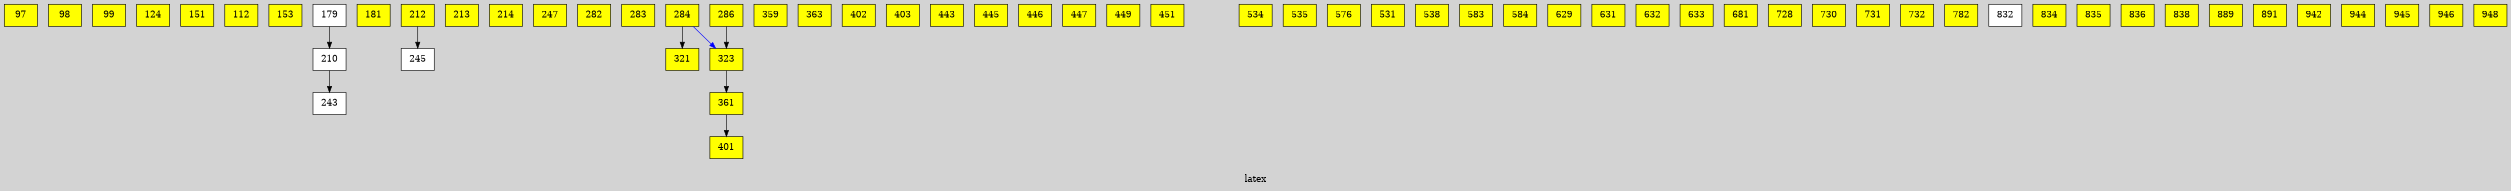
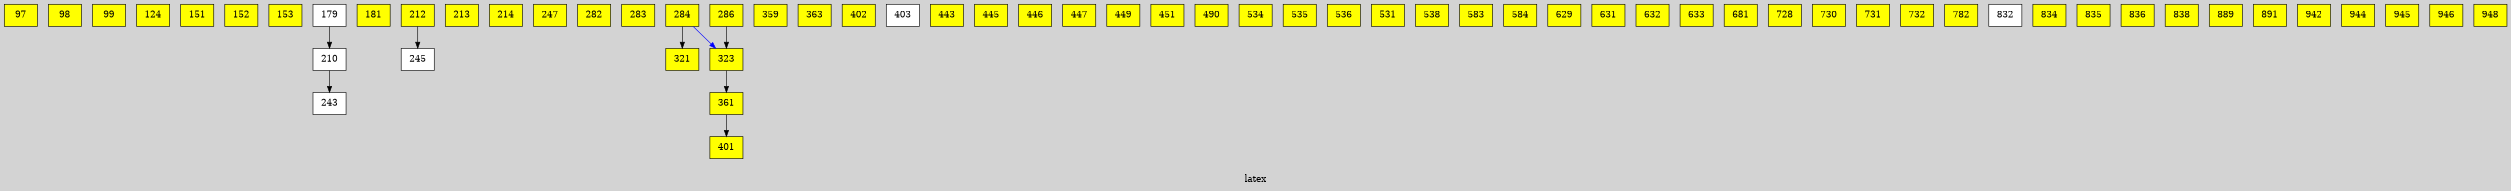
(241, 15) -> (241, 15)
(903, 15) -> (903, 15)
none -> (1212, 15)
(1344, 15) -> (1344, 15)
